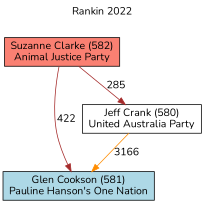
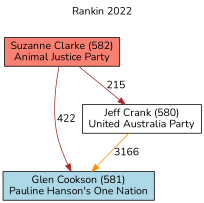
(116, 85) -> (116, 85)
